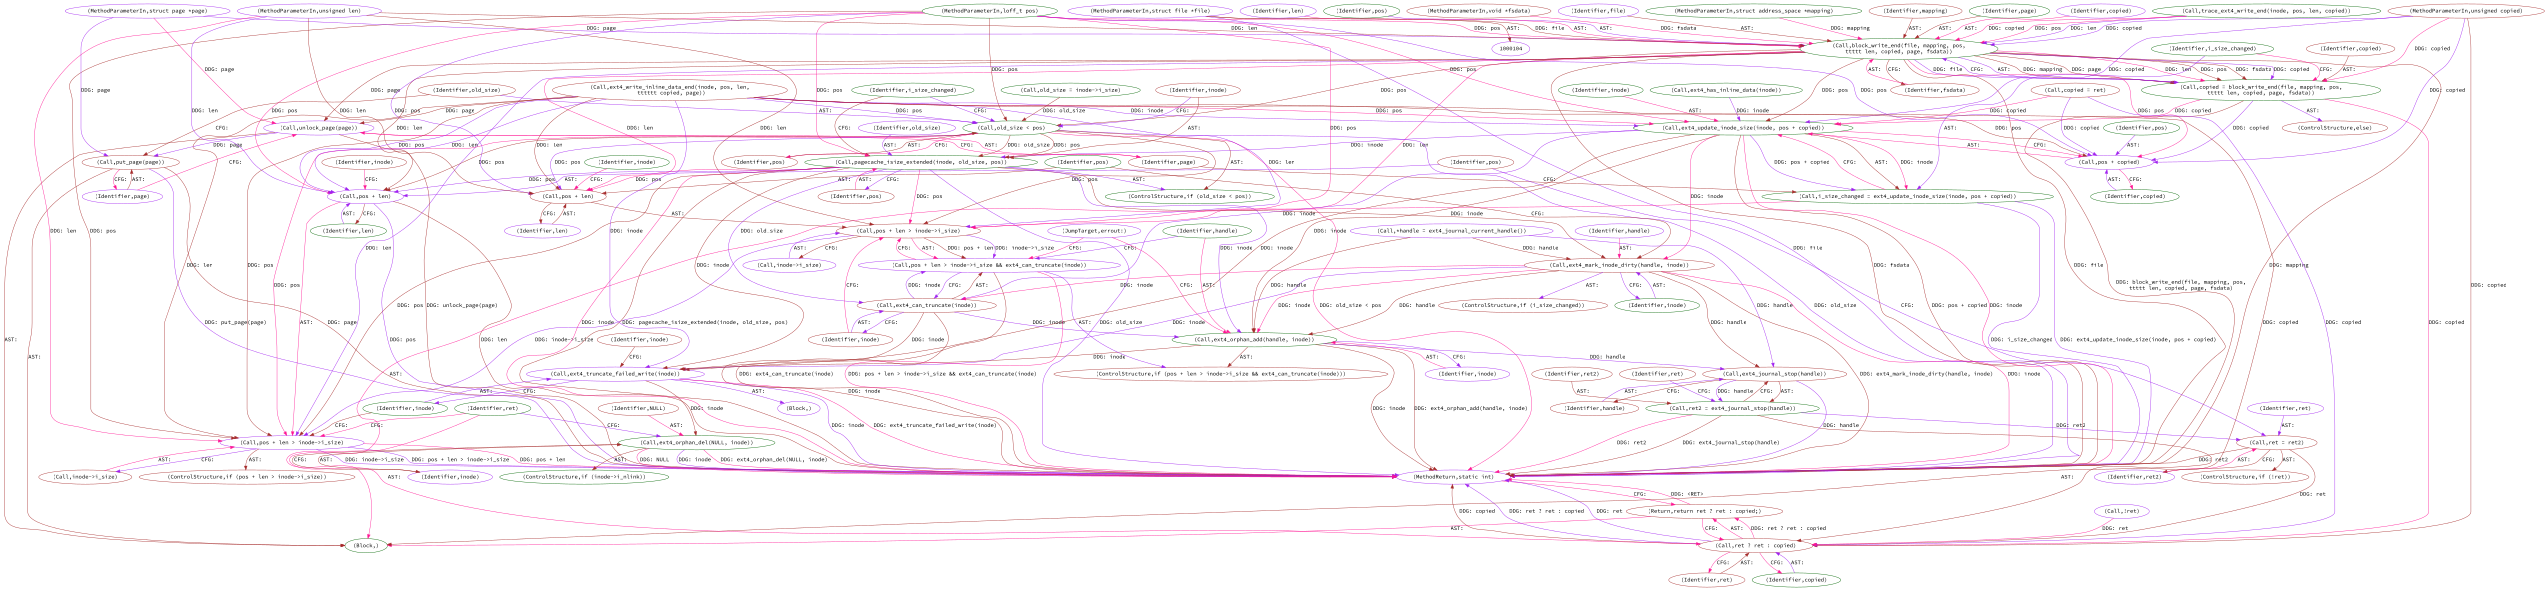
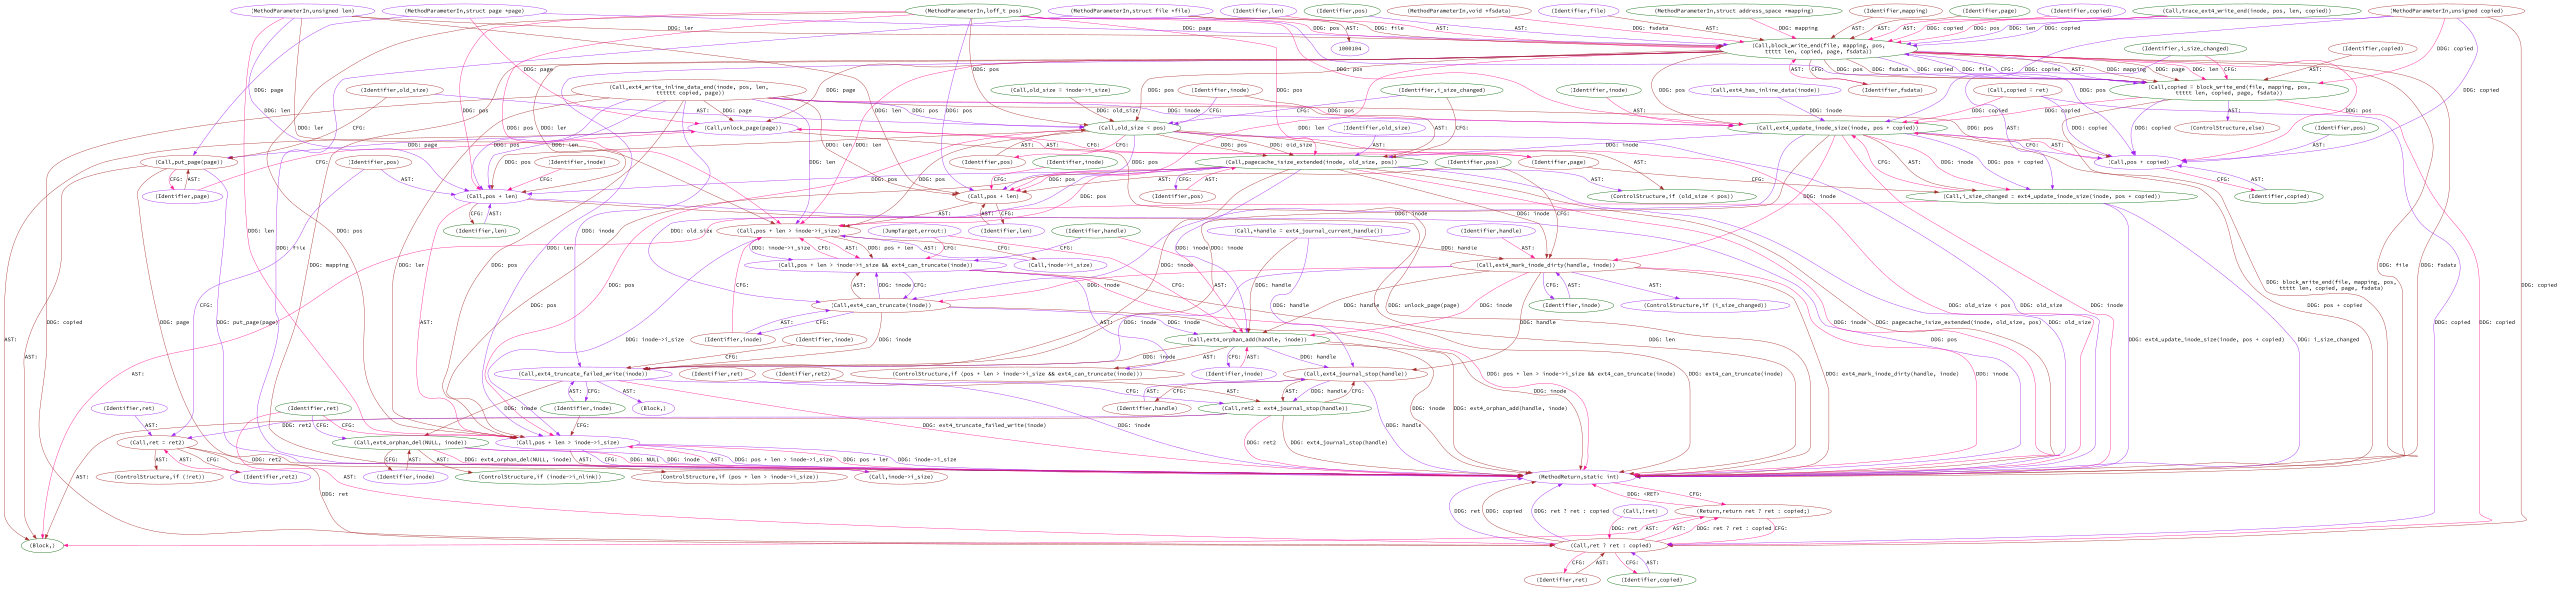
(1726, 90) -> (1765, 90)
(1960, 139) -> (2018, 143)
(1483, 202) -> none
(1523, 305) -> (1705, 305)
(638, 408) -> none
